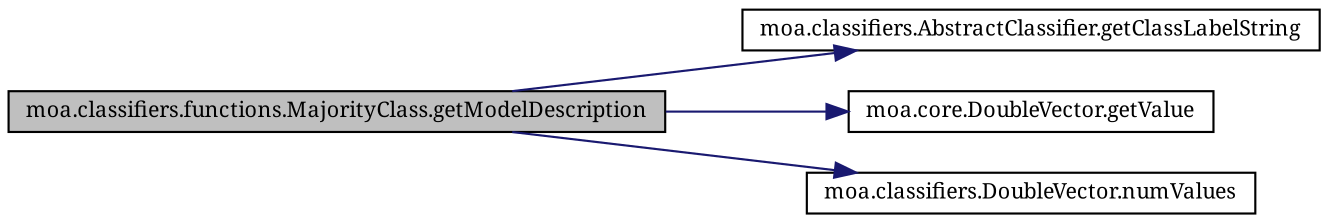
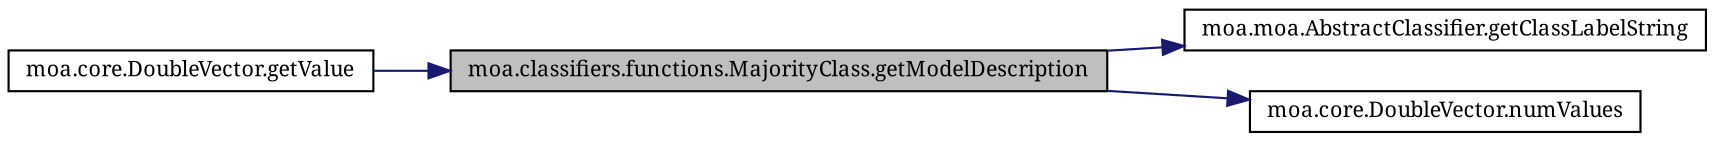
(1031, 30) -> (1445, 30)
(746, 112) -> (401, 71)
(1031, 193) -> (1445, 112)
